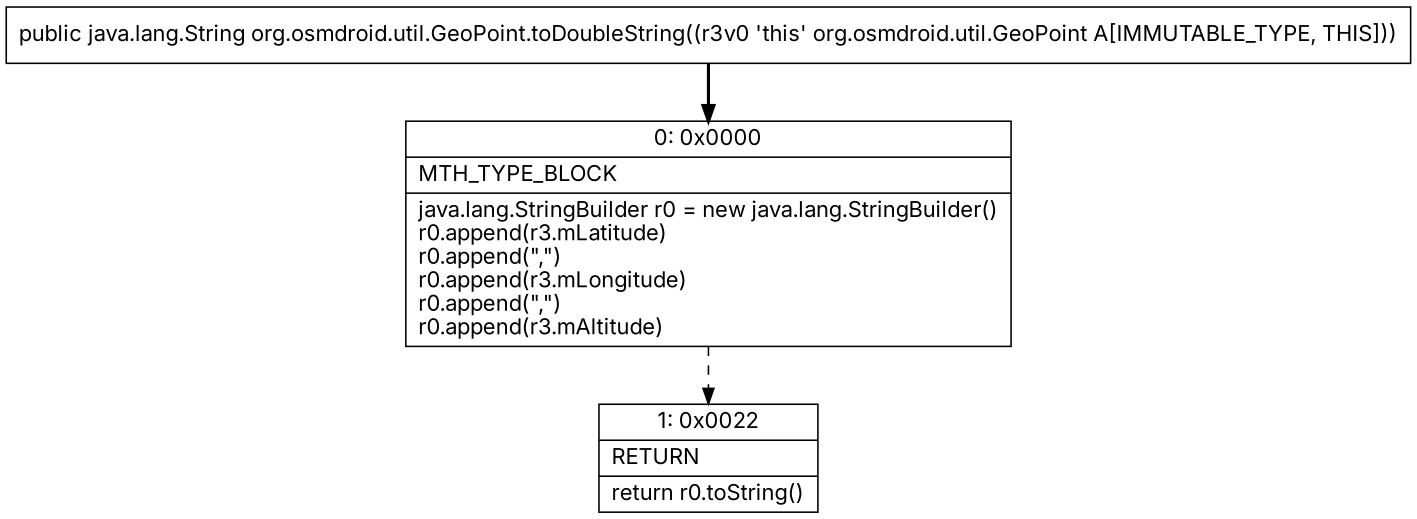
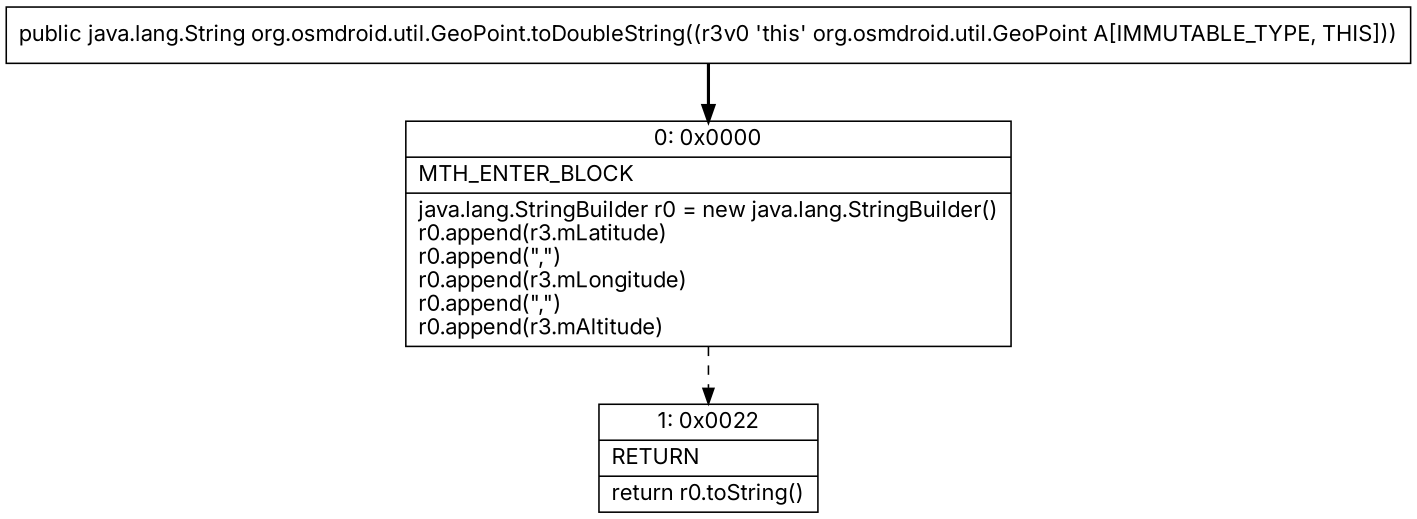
(518, 174) -> (527, 174)
